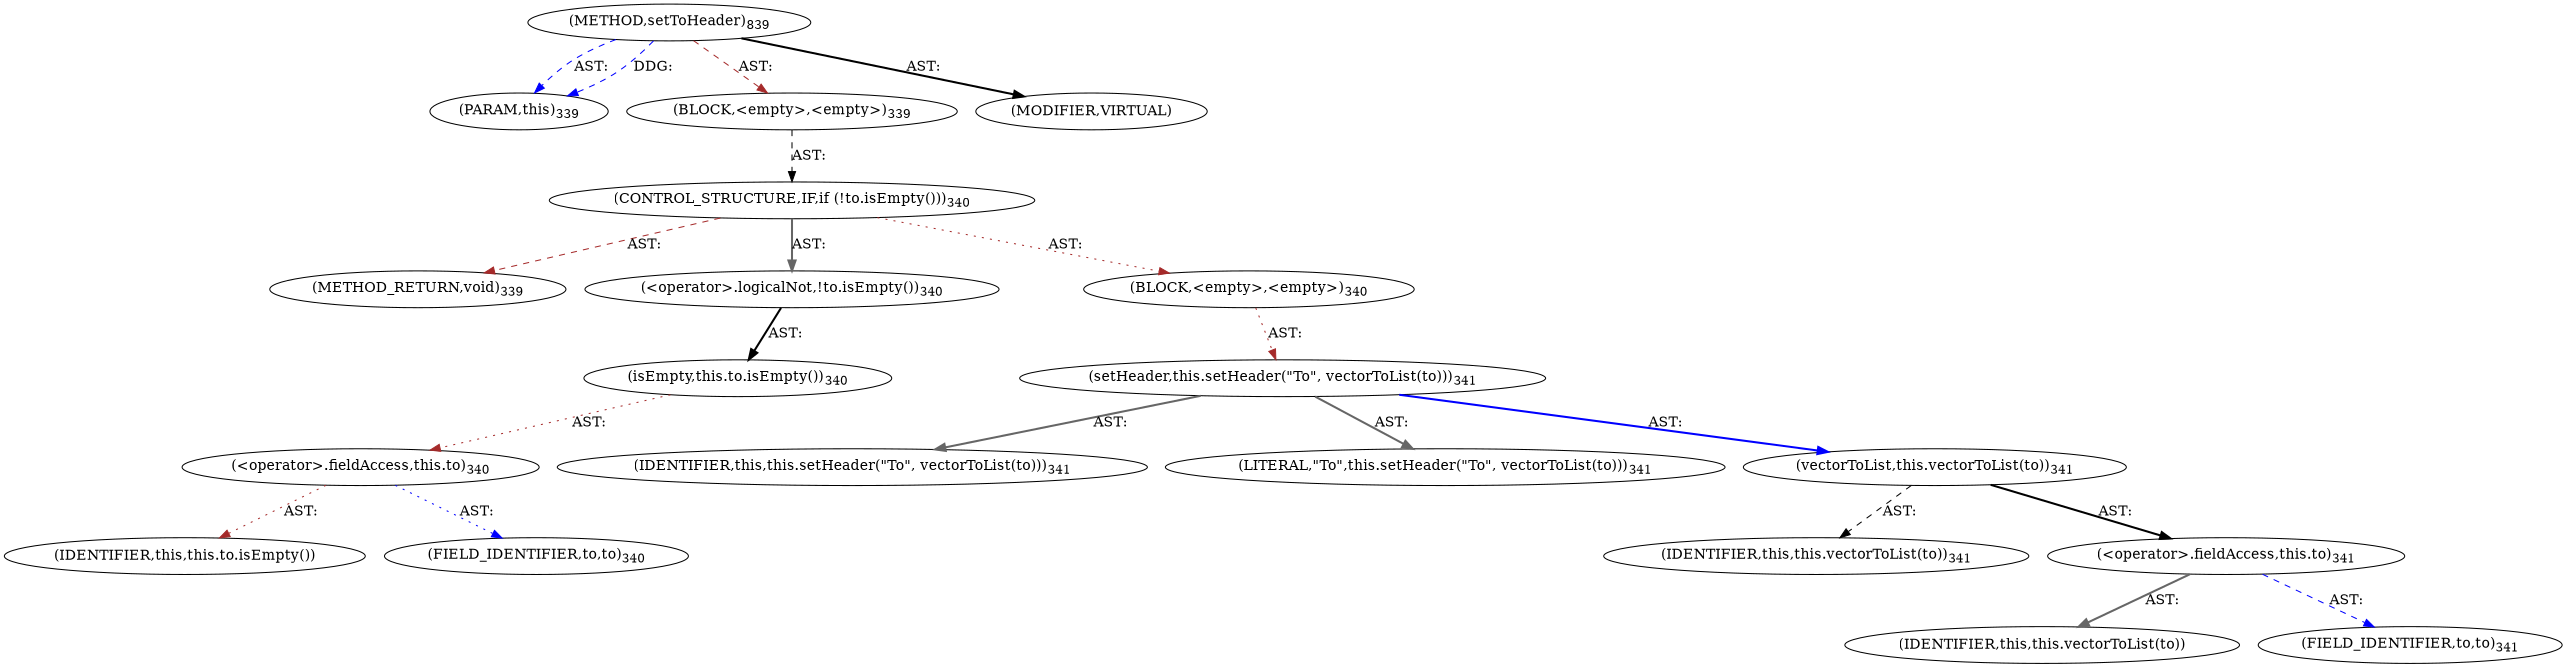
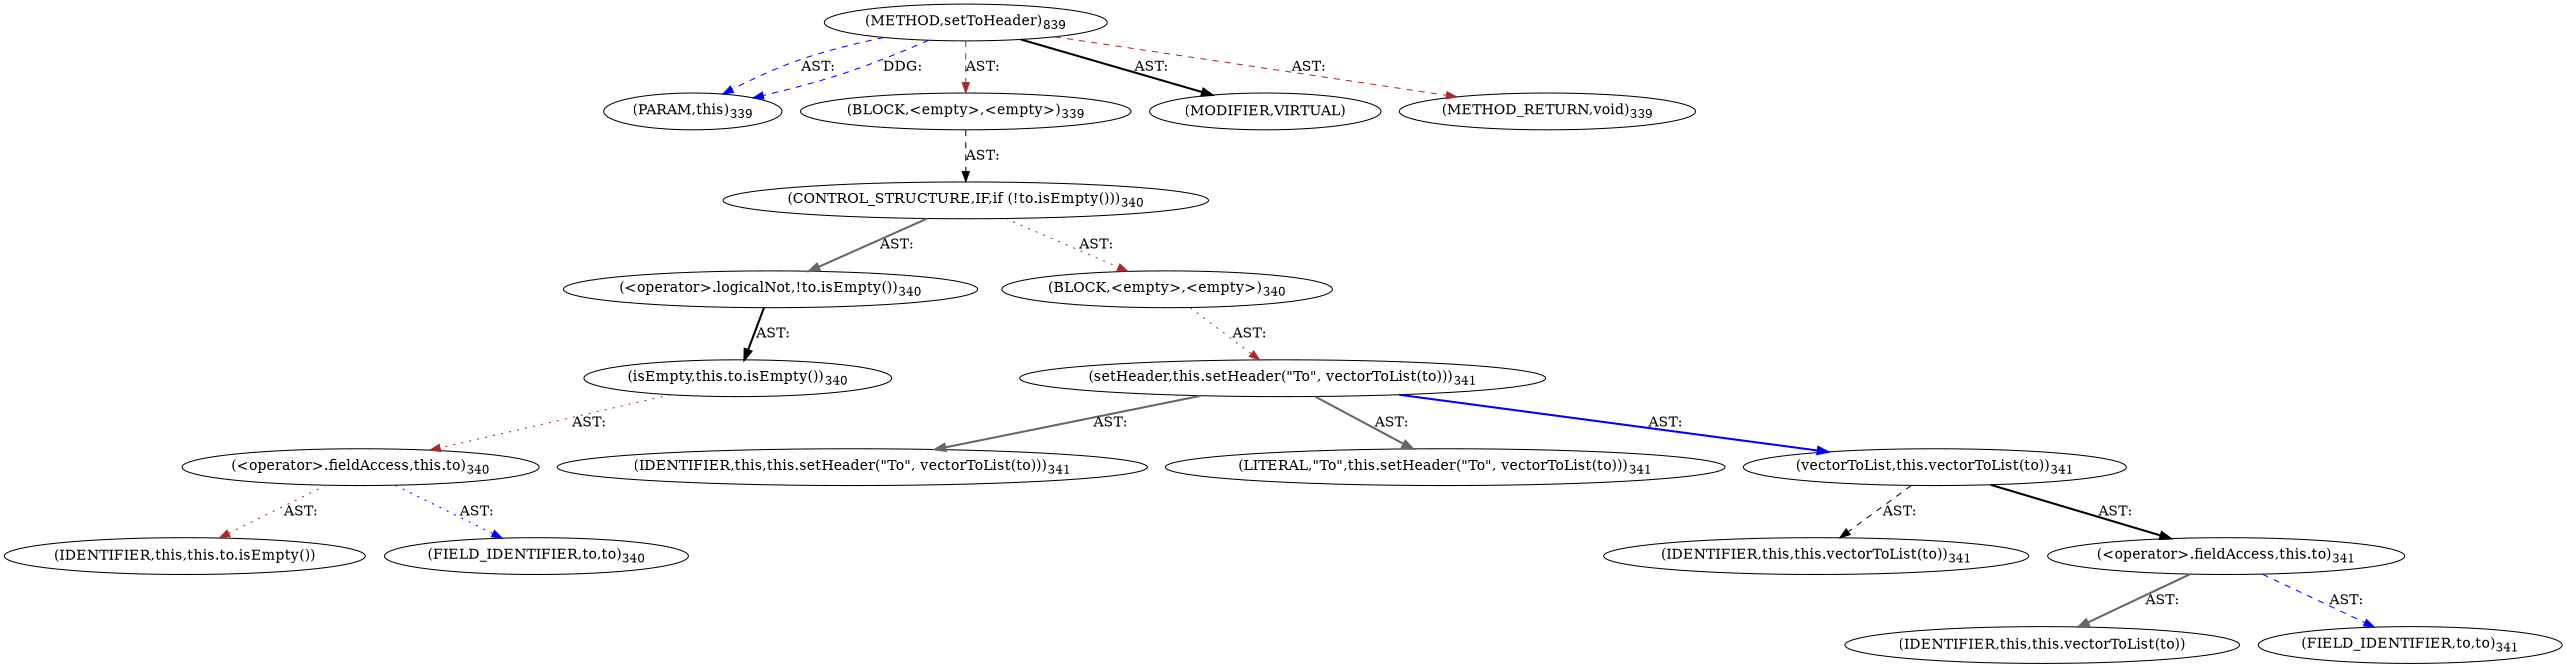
(607, 244) -> (1251, 66)
